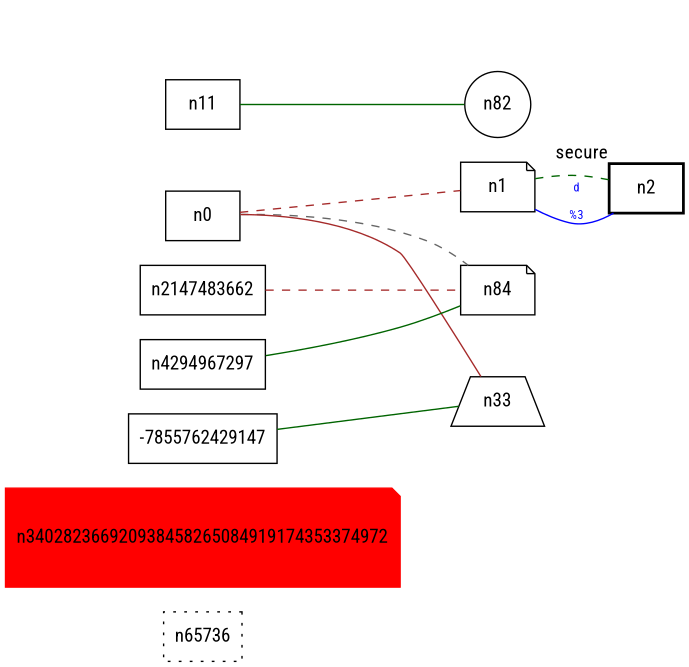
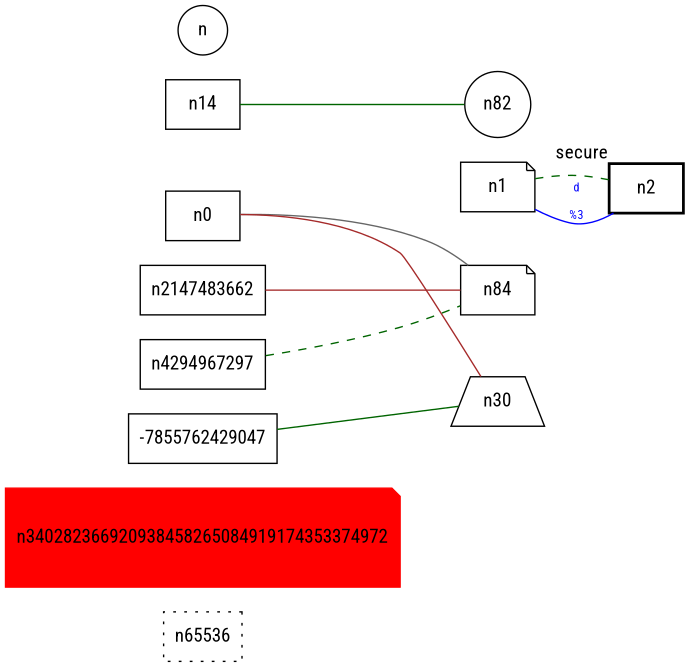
none -> (203, 30)
(203, 104) -> (203, 104)
(350, 201) -> none
(359, 223) -> (359, 223)
(363, 290) -> (363, 290)
(365, 336) -> (365, 336)
(498, 402) -> (498, 402)
(203, 439) -> (203, 439)
(203, 637) -> (203, 637)
